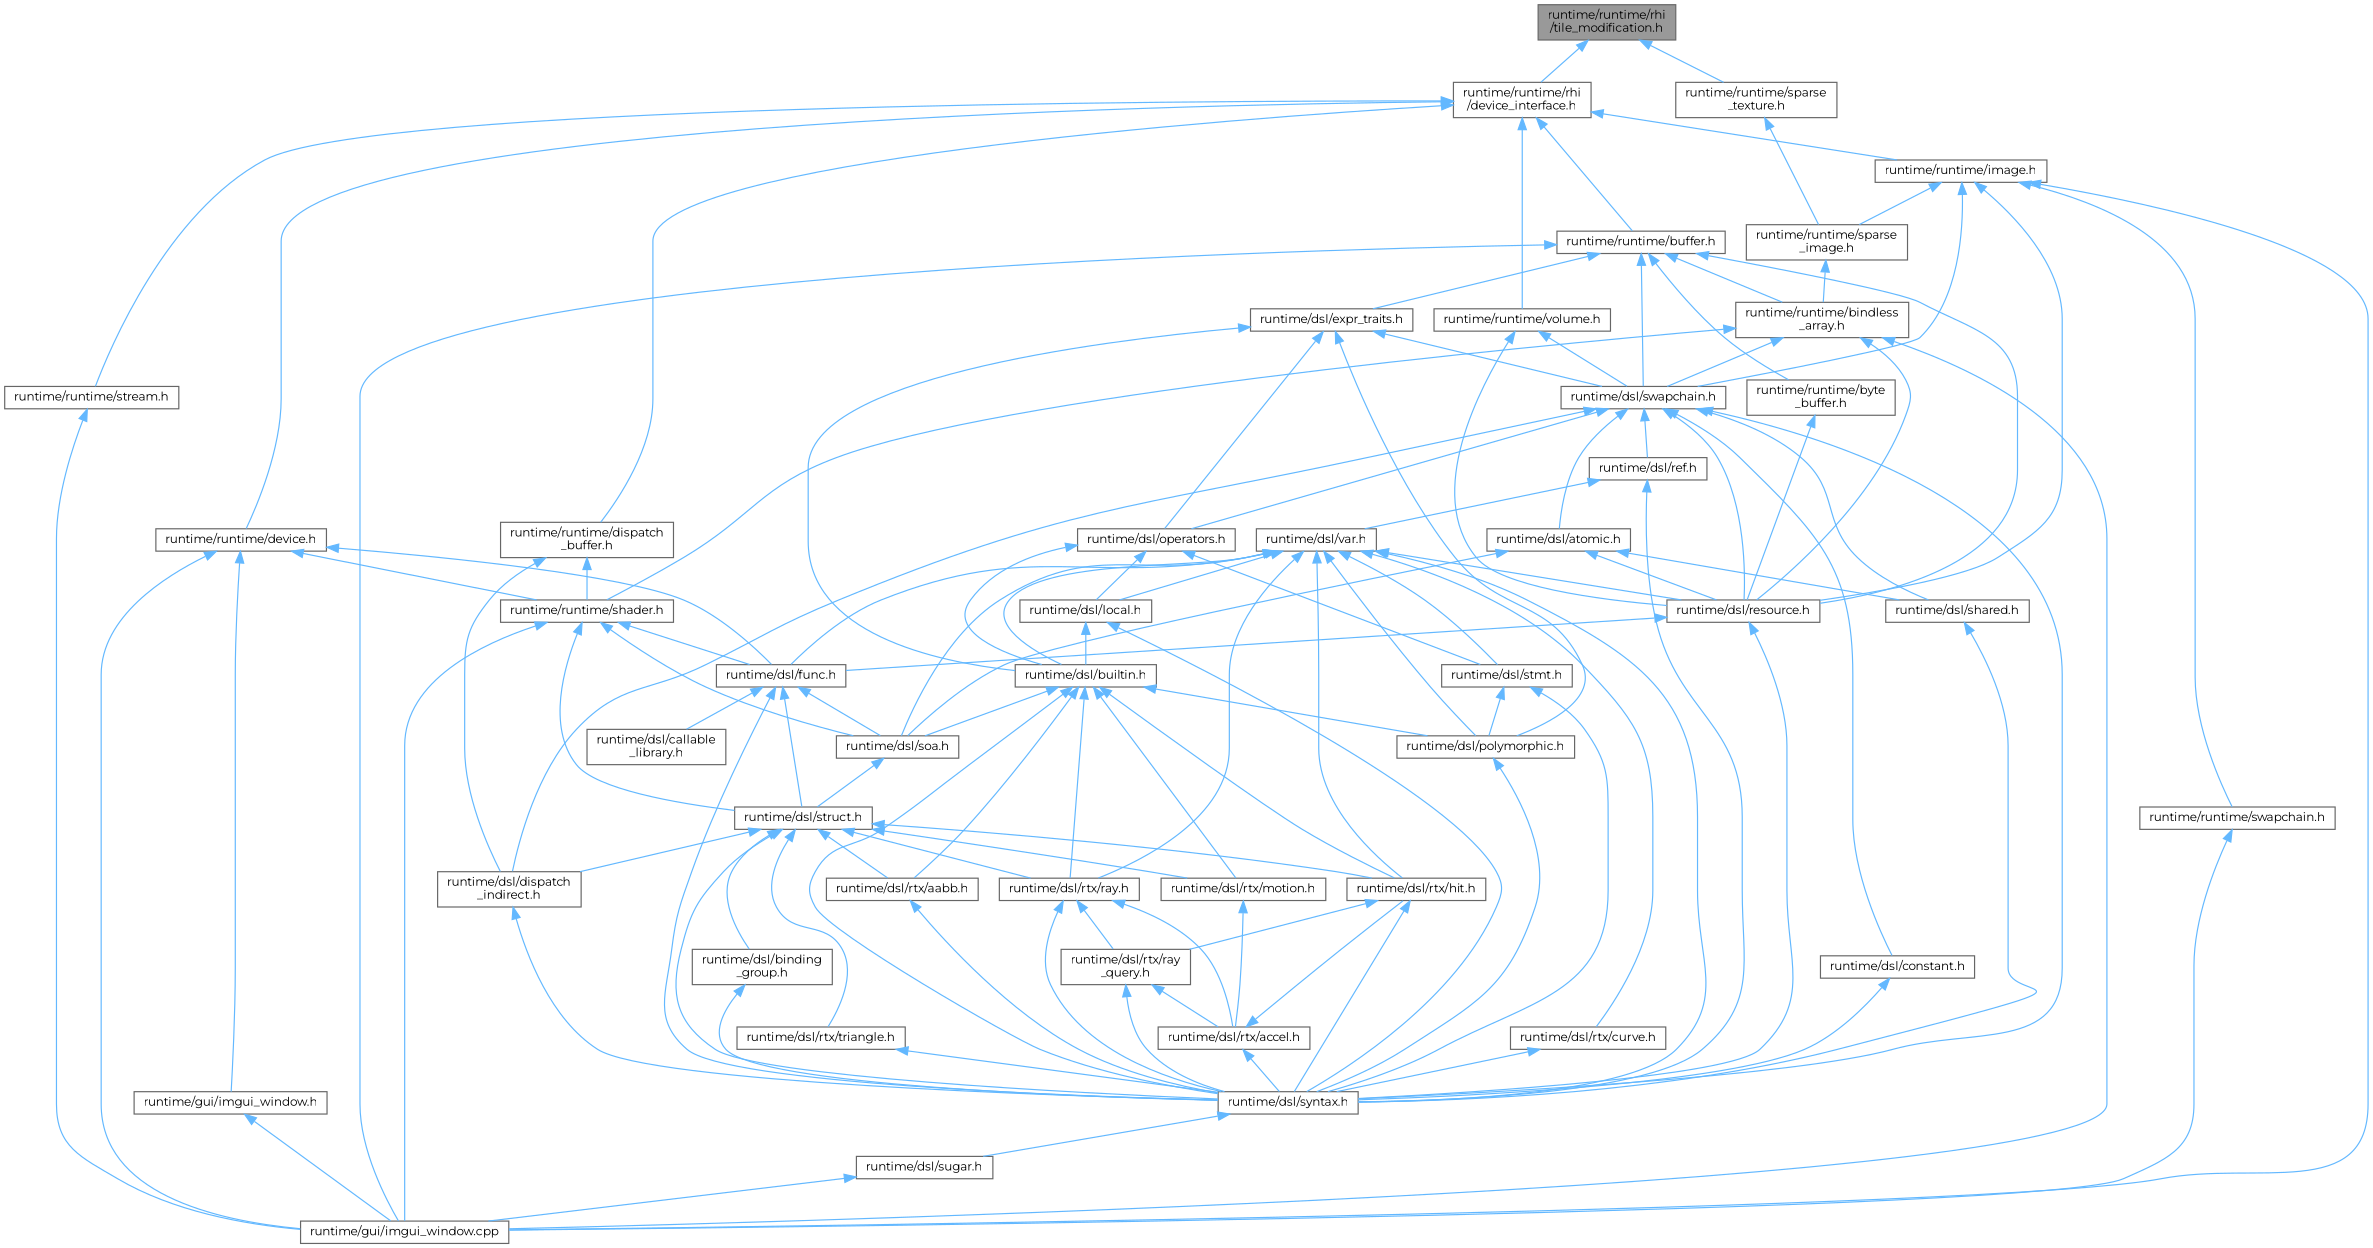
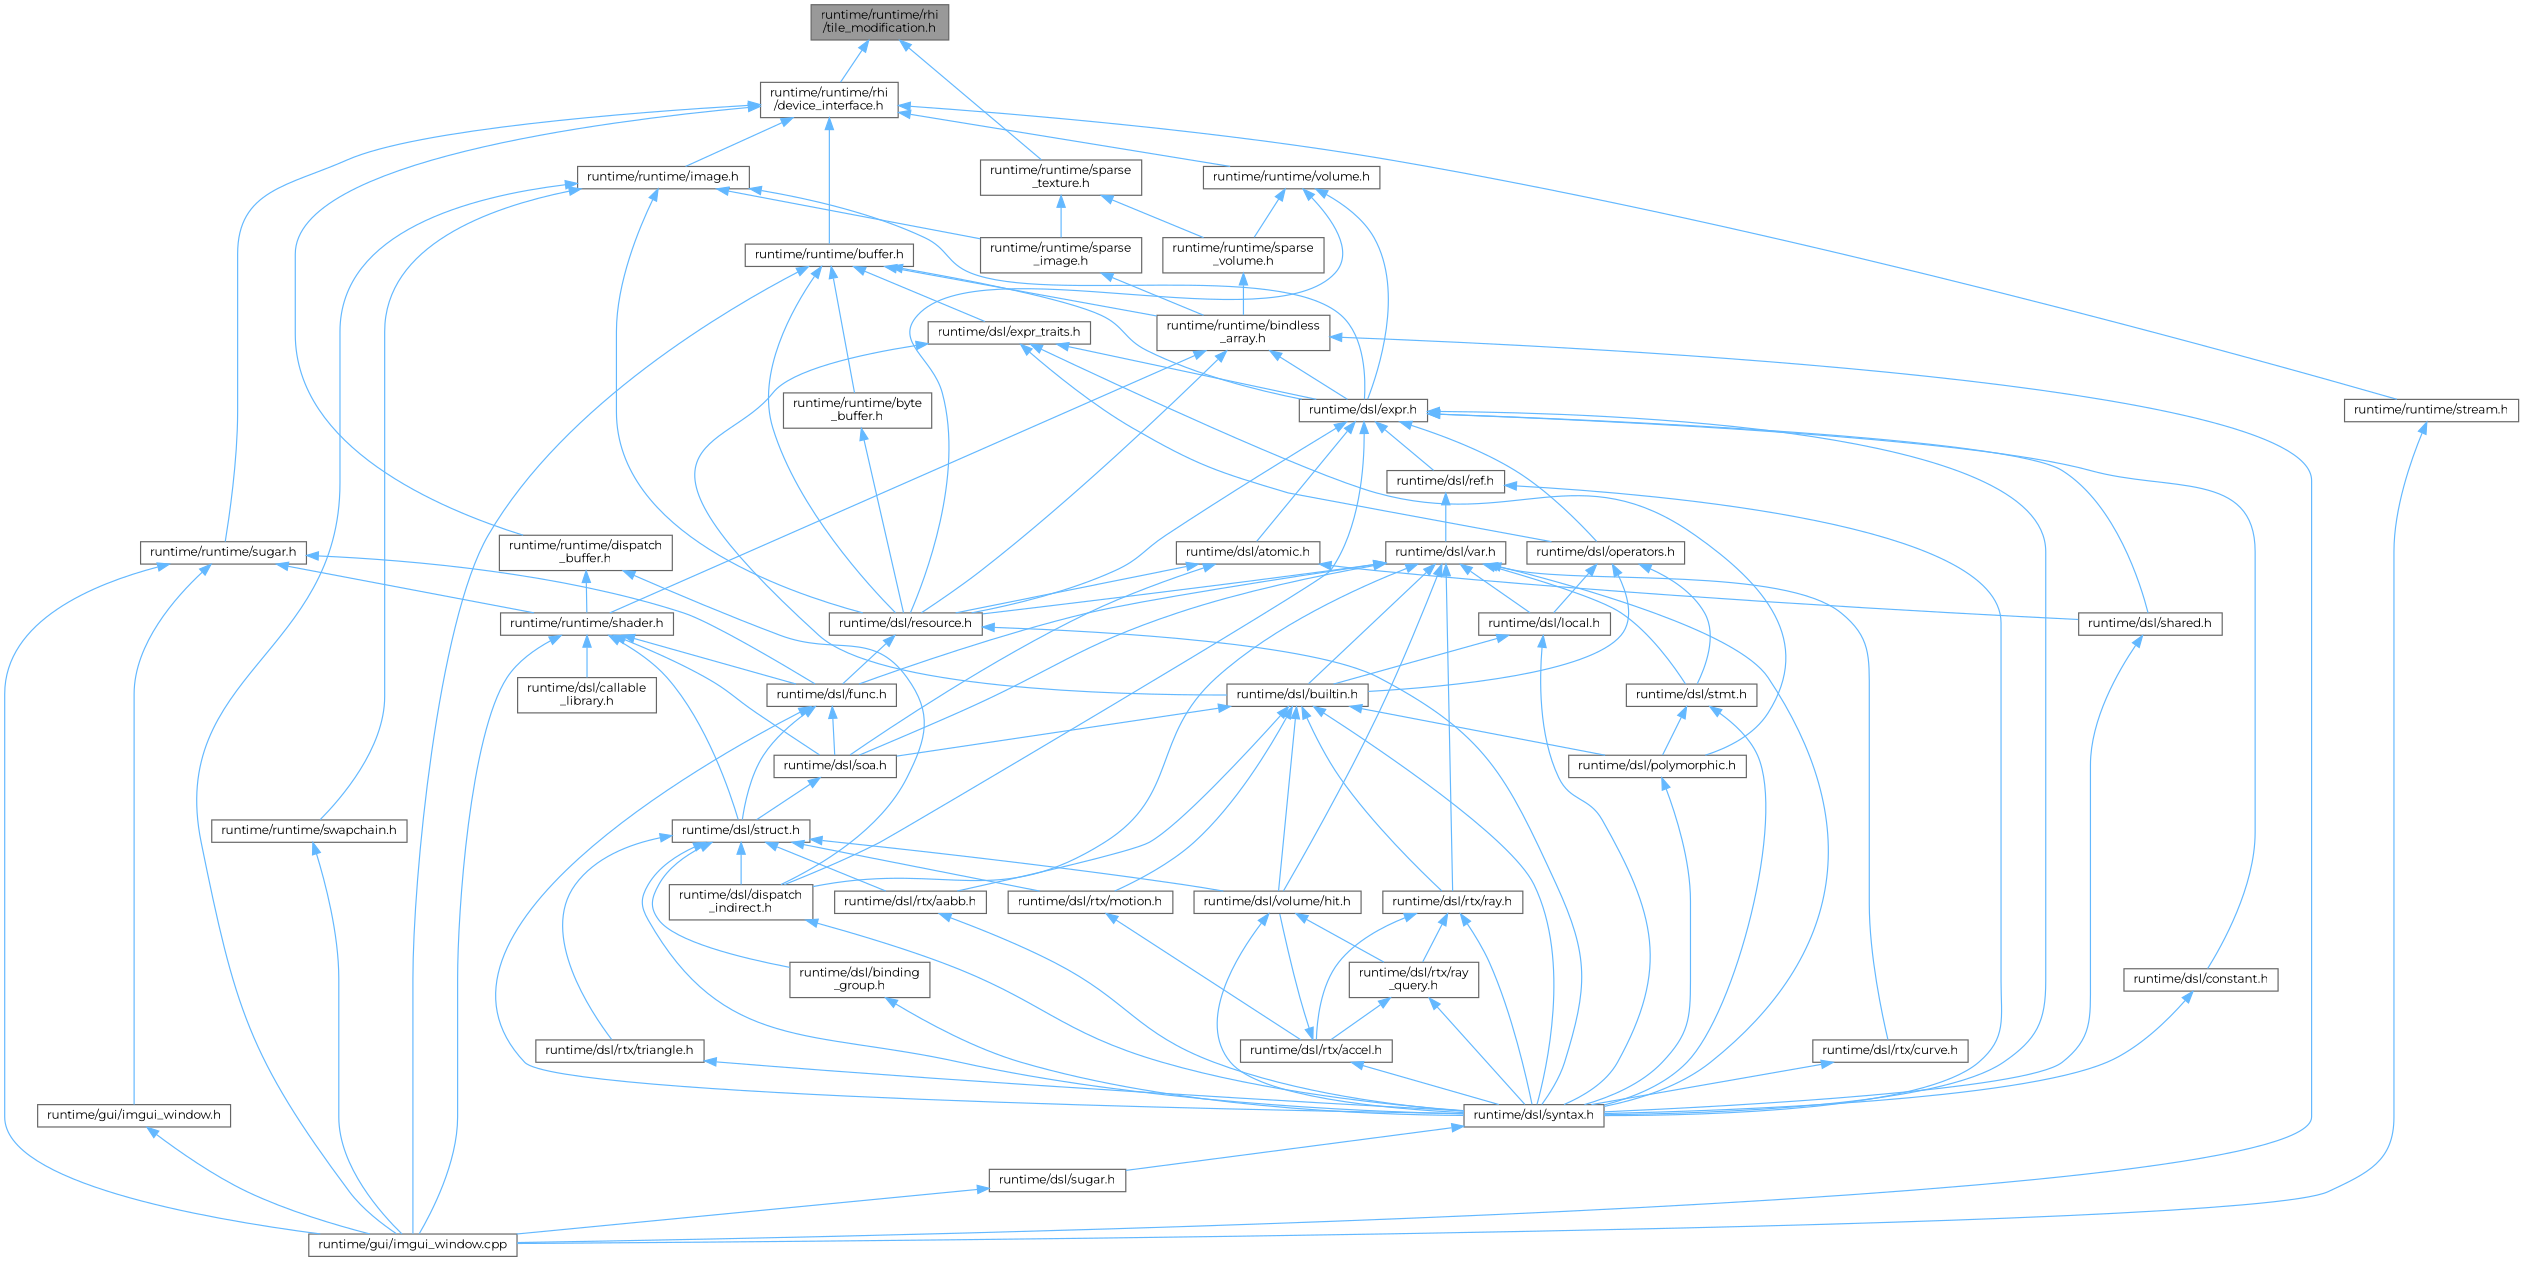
none -> (1243, 255)
(1643, 398) -> (1363, 411)
(241, 540) -> (224, 553)
(1400, 651) -> (1148, 799)
(719, 711) -> (587, 662)
(951, 858) -> none
(1416, 889) -> (1278, 902)
